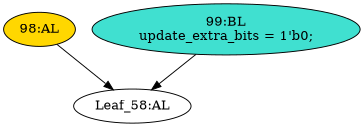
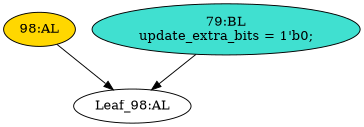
(226, 29) -> (226, 29)
(132, 106) -> (132, 106)
